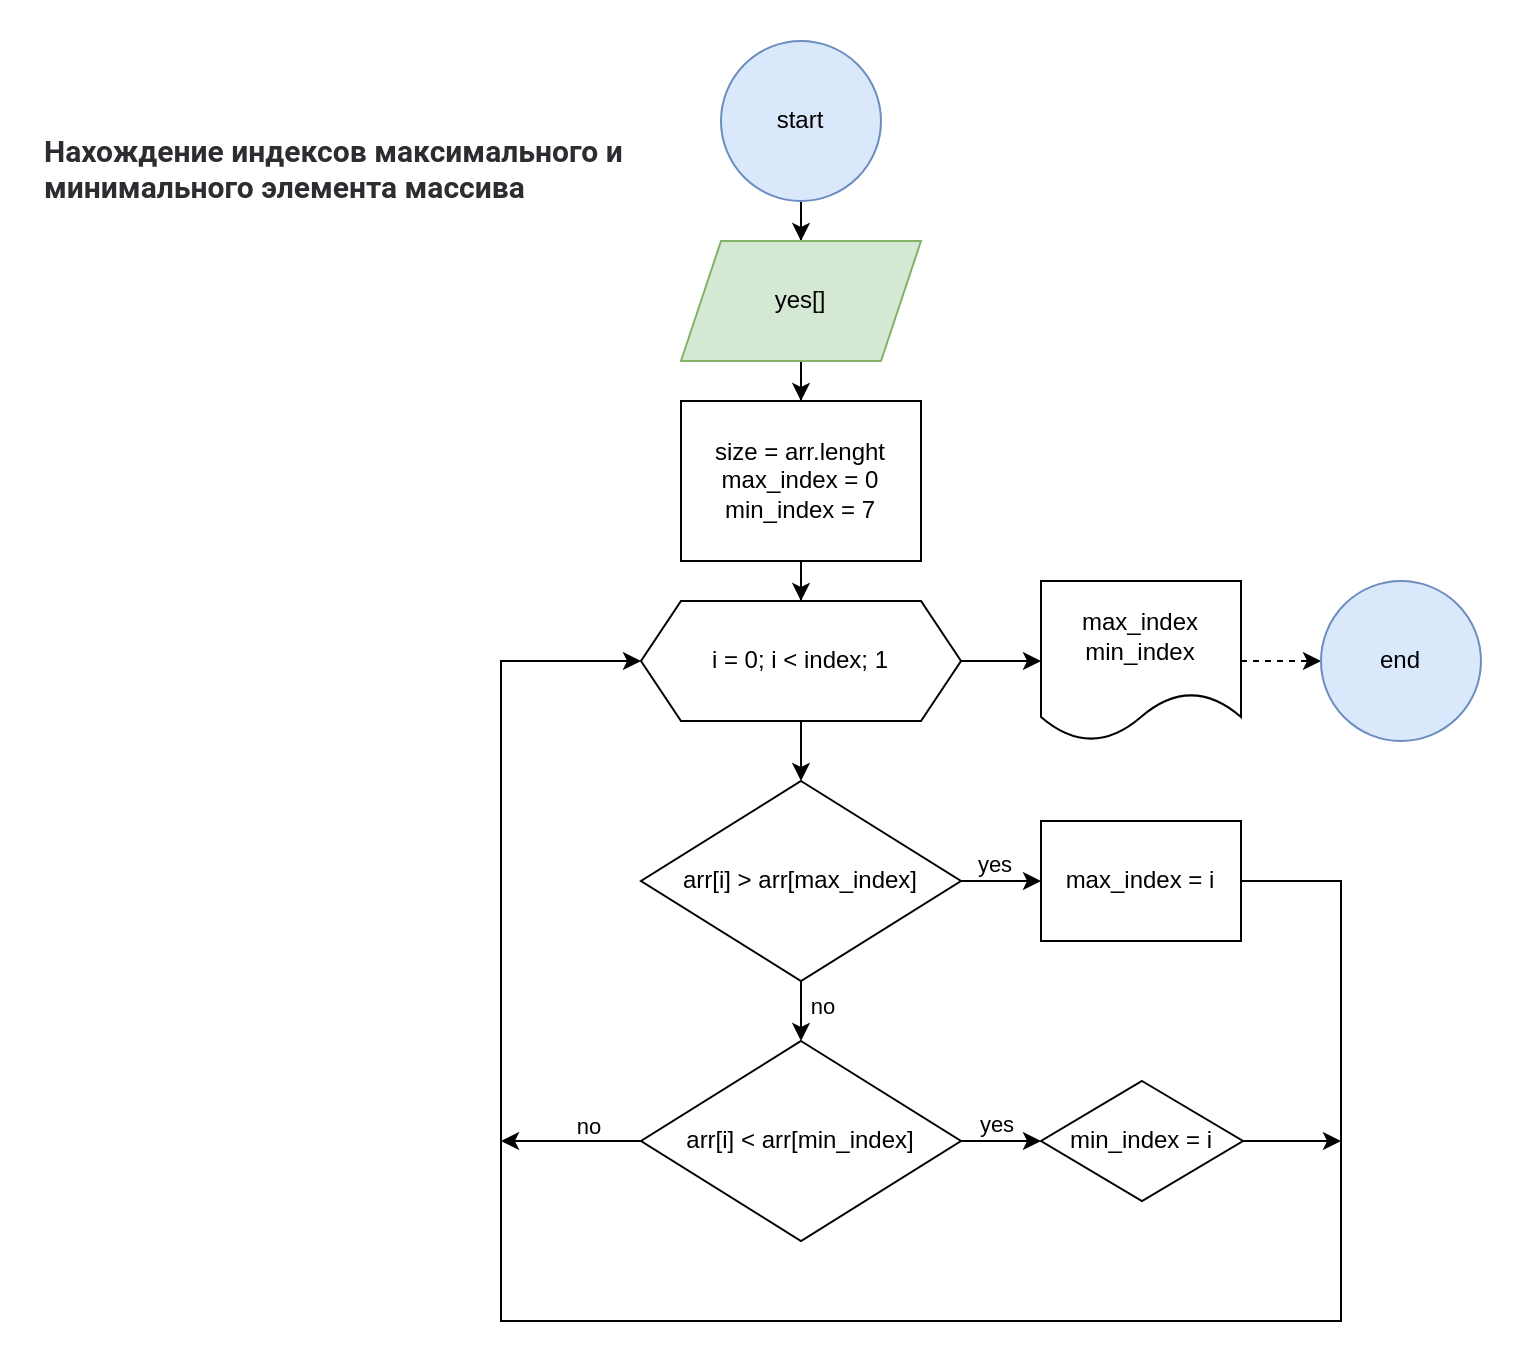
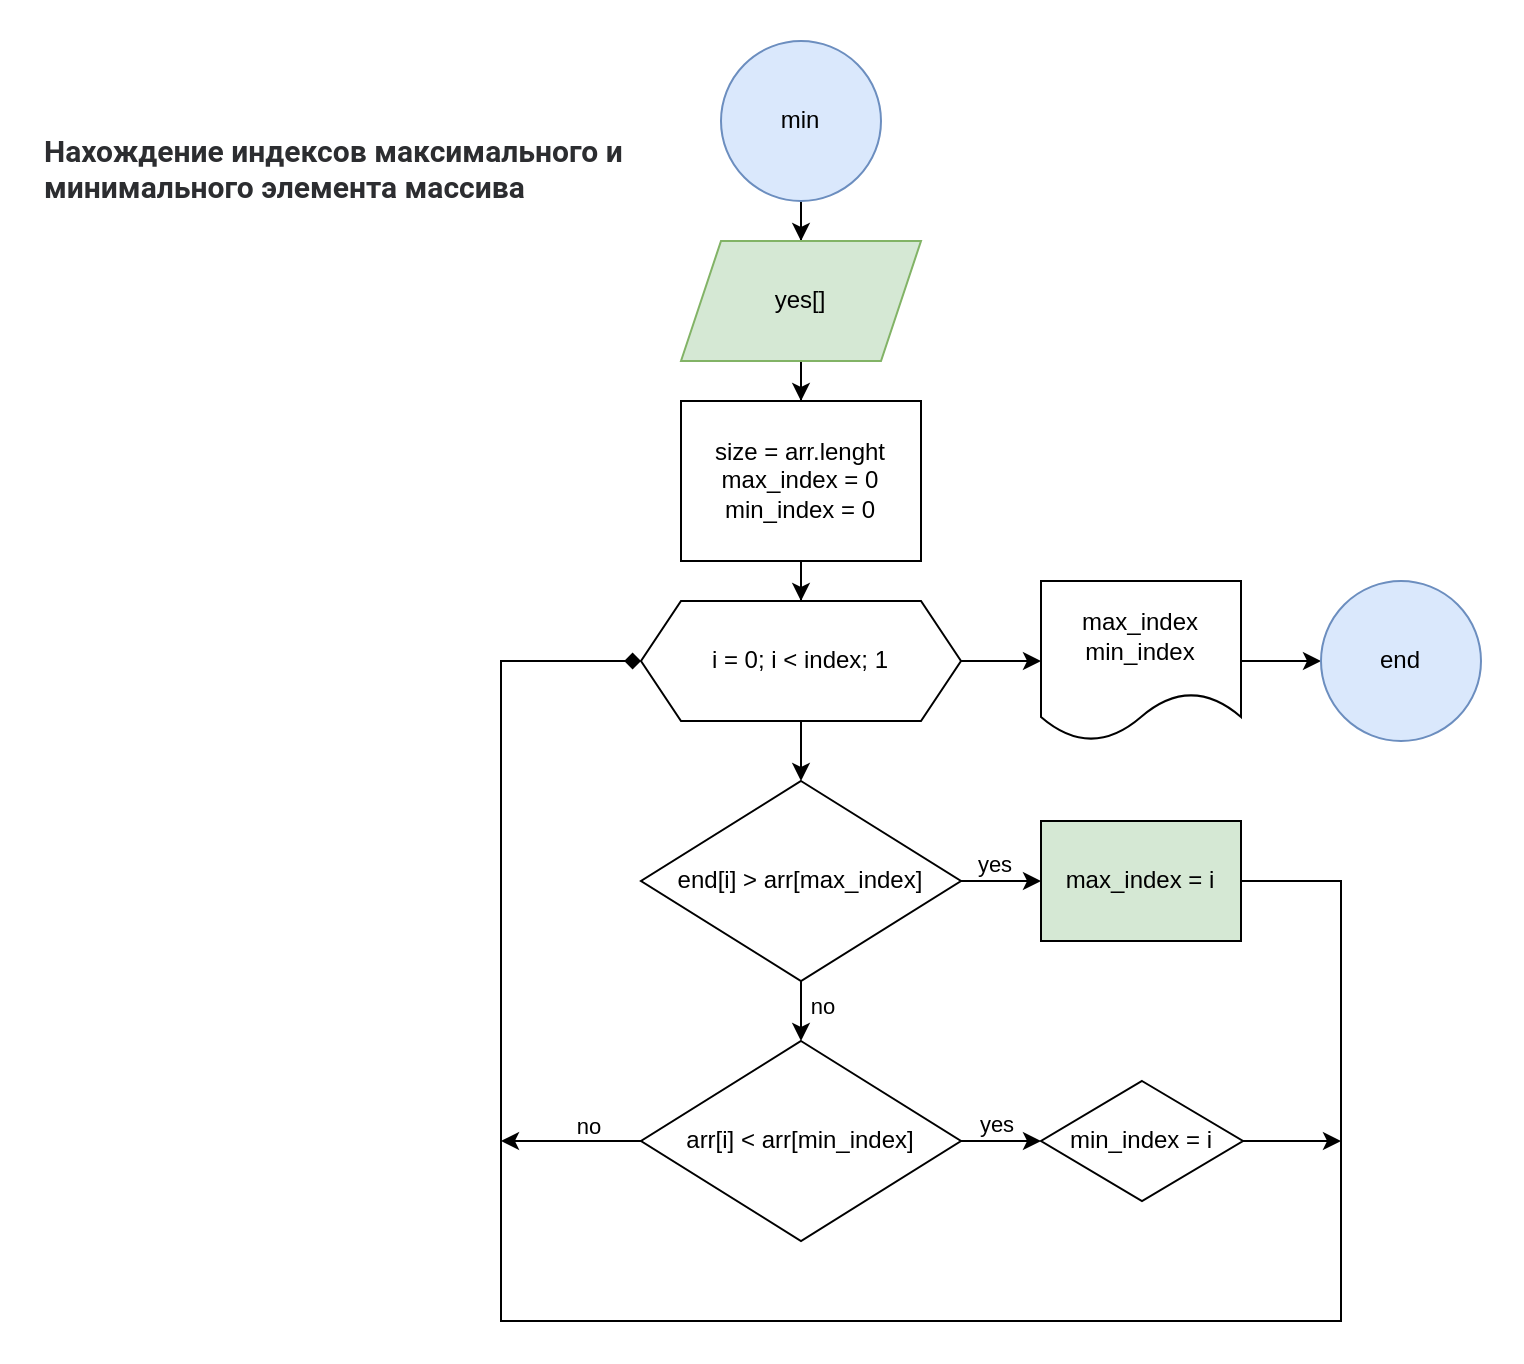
(801, 121) -> (801, 121)
(801, 481) -> (801, 481)
(625, 661) -> (624, 661)
(1273, 661) -> (1273, 661)
(801, 881) -> (801, 881)
(1141, 881) -> (1141, 881)
